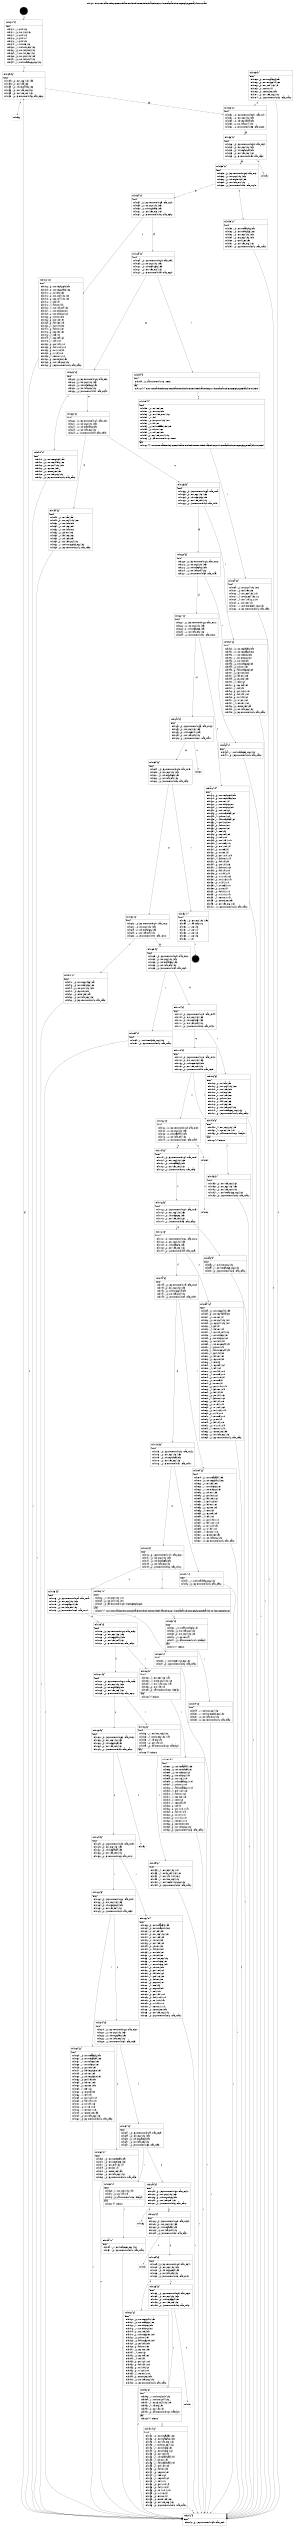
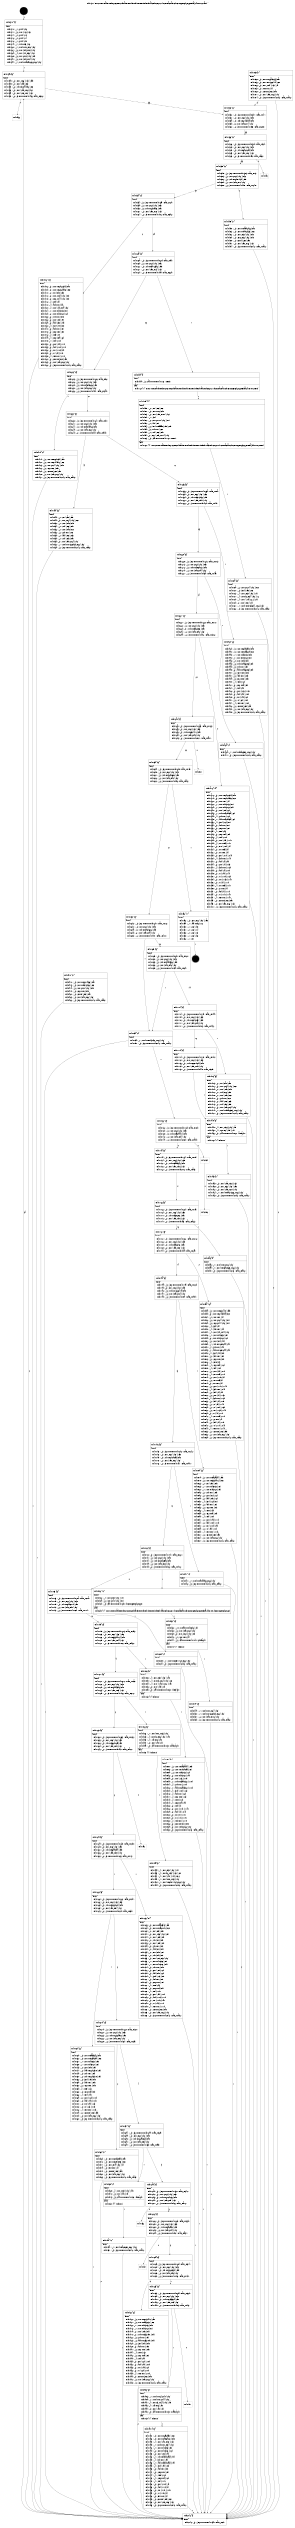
(118, 955) -> (144, 984)
(186, 1095) -> (163, 1082)
